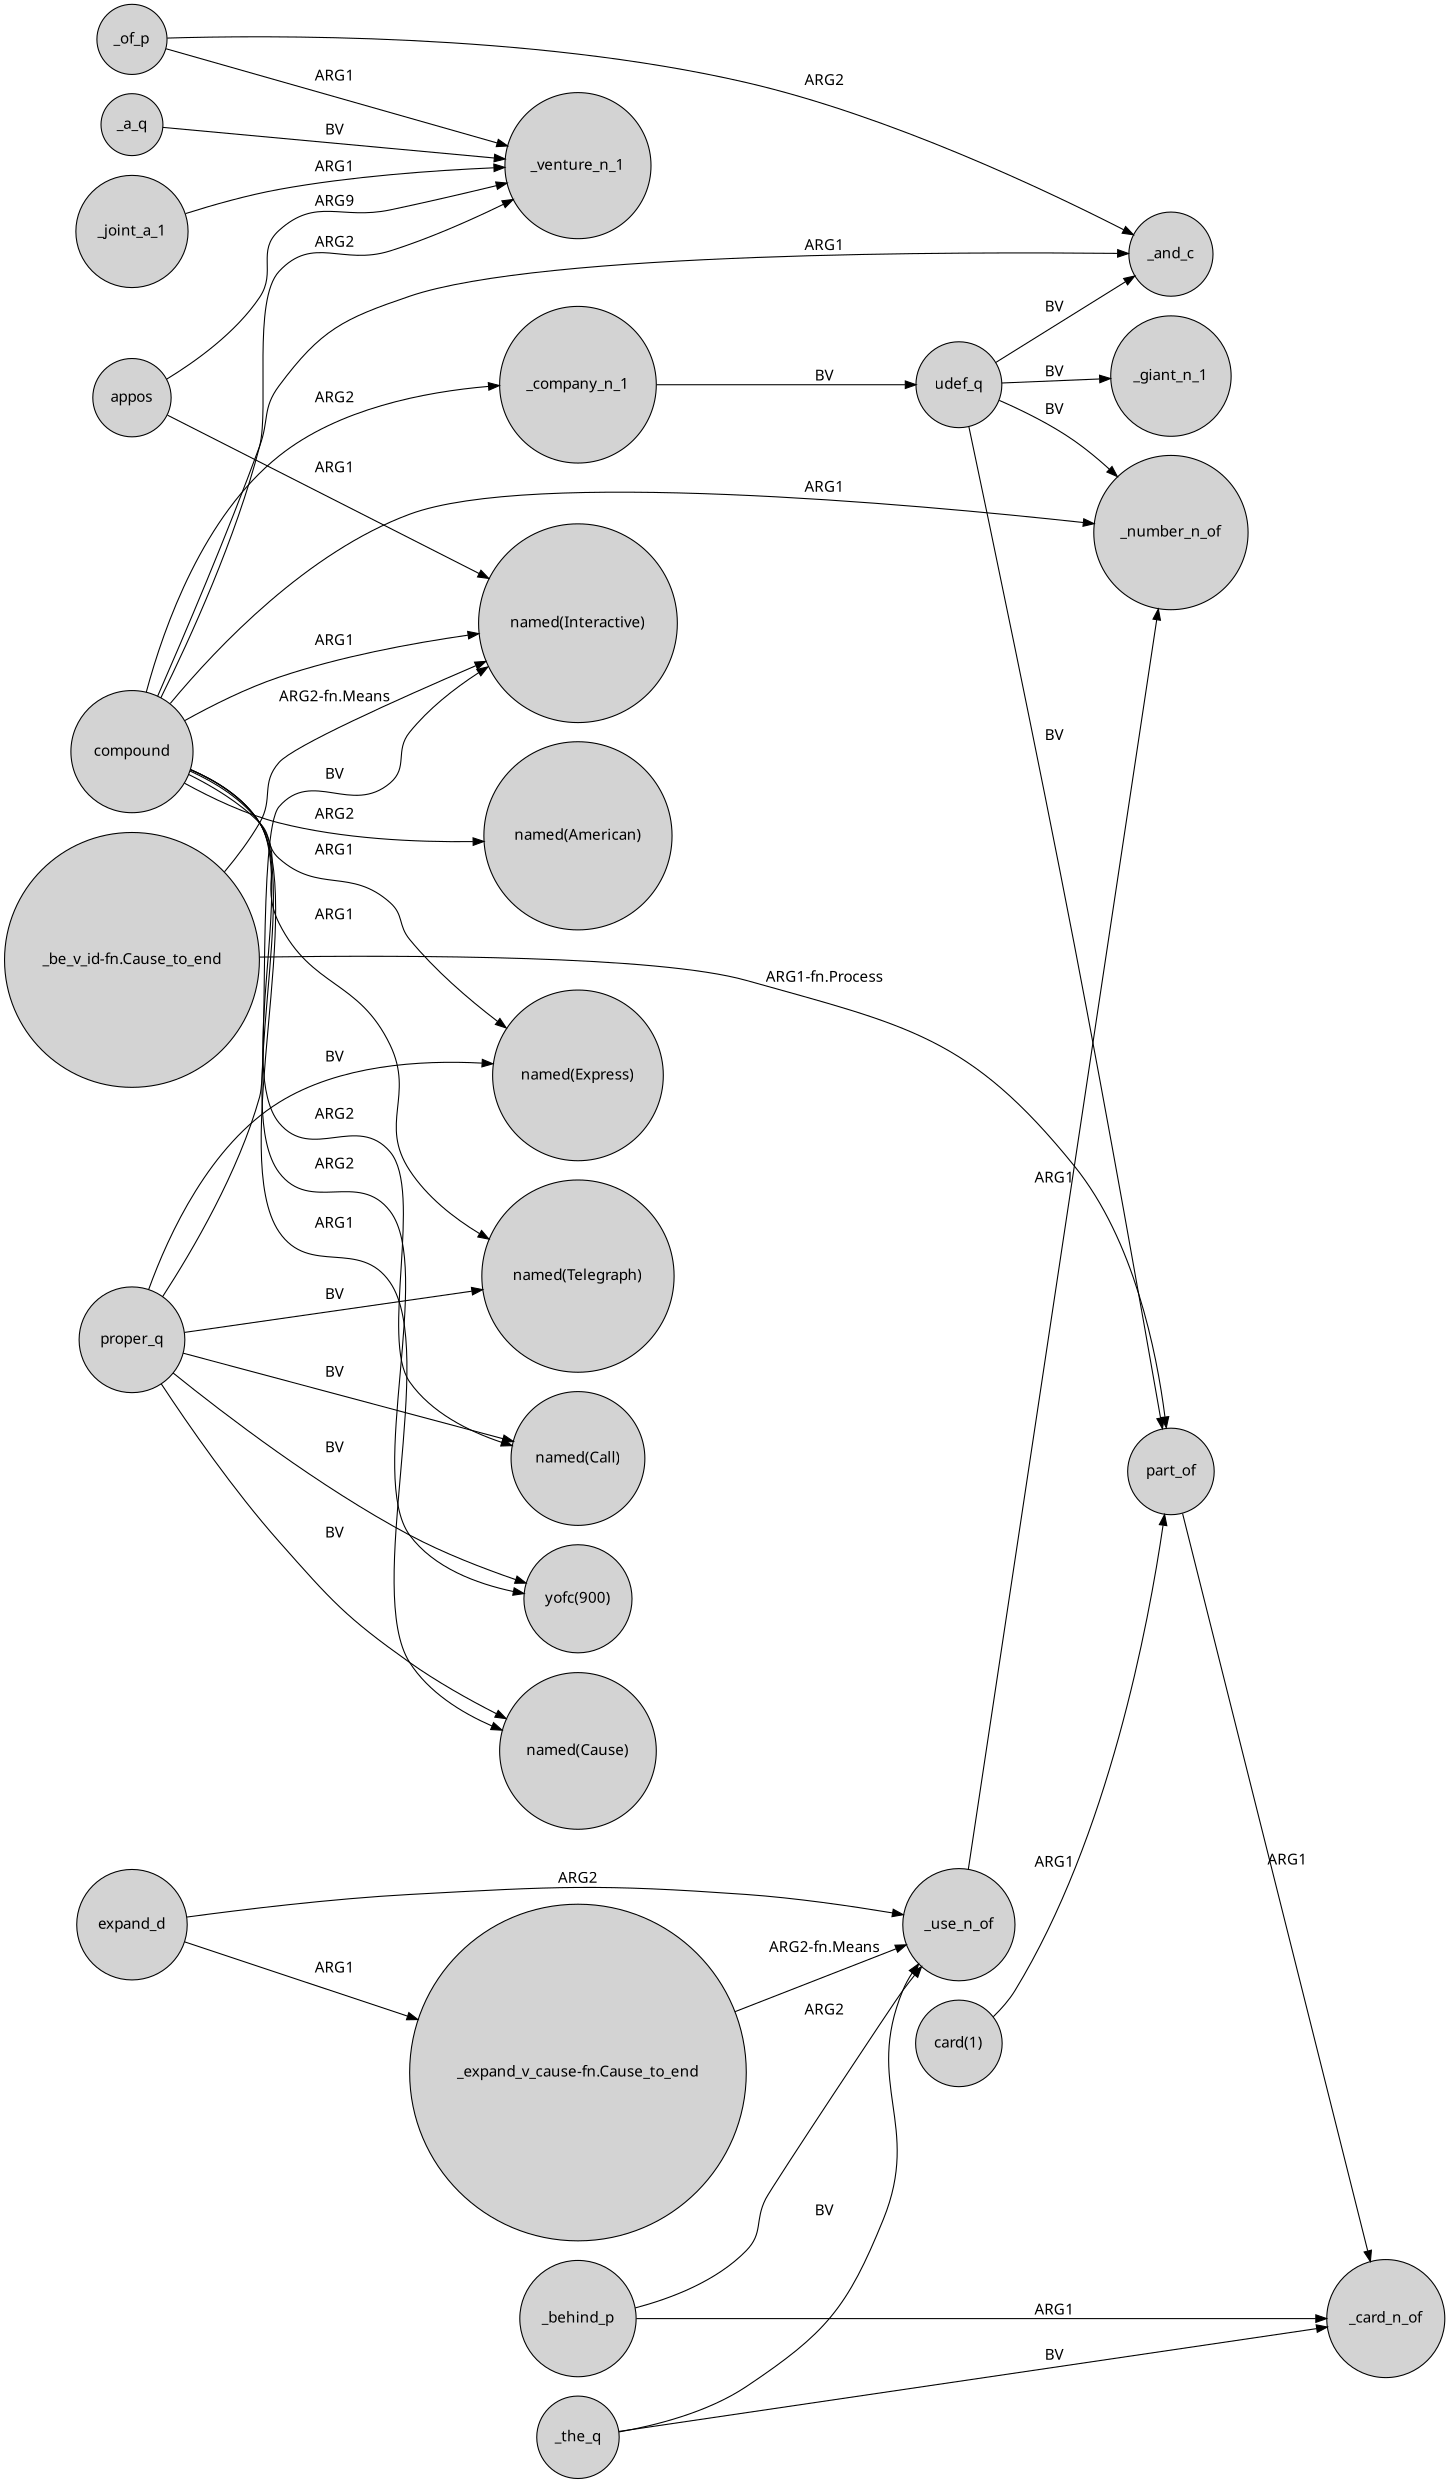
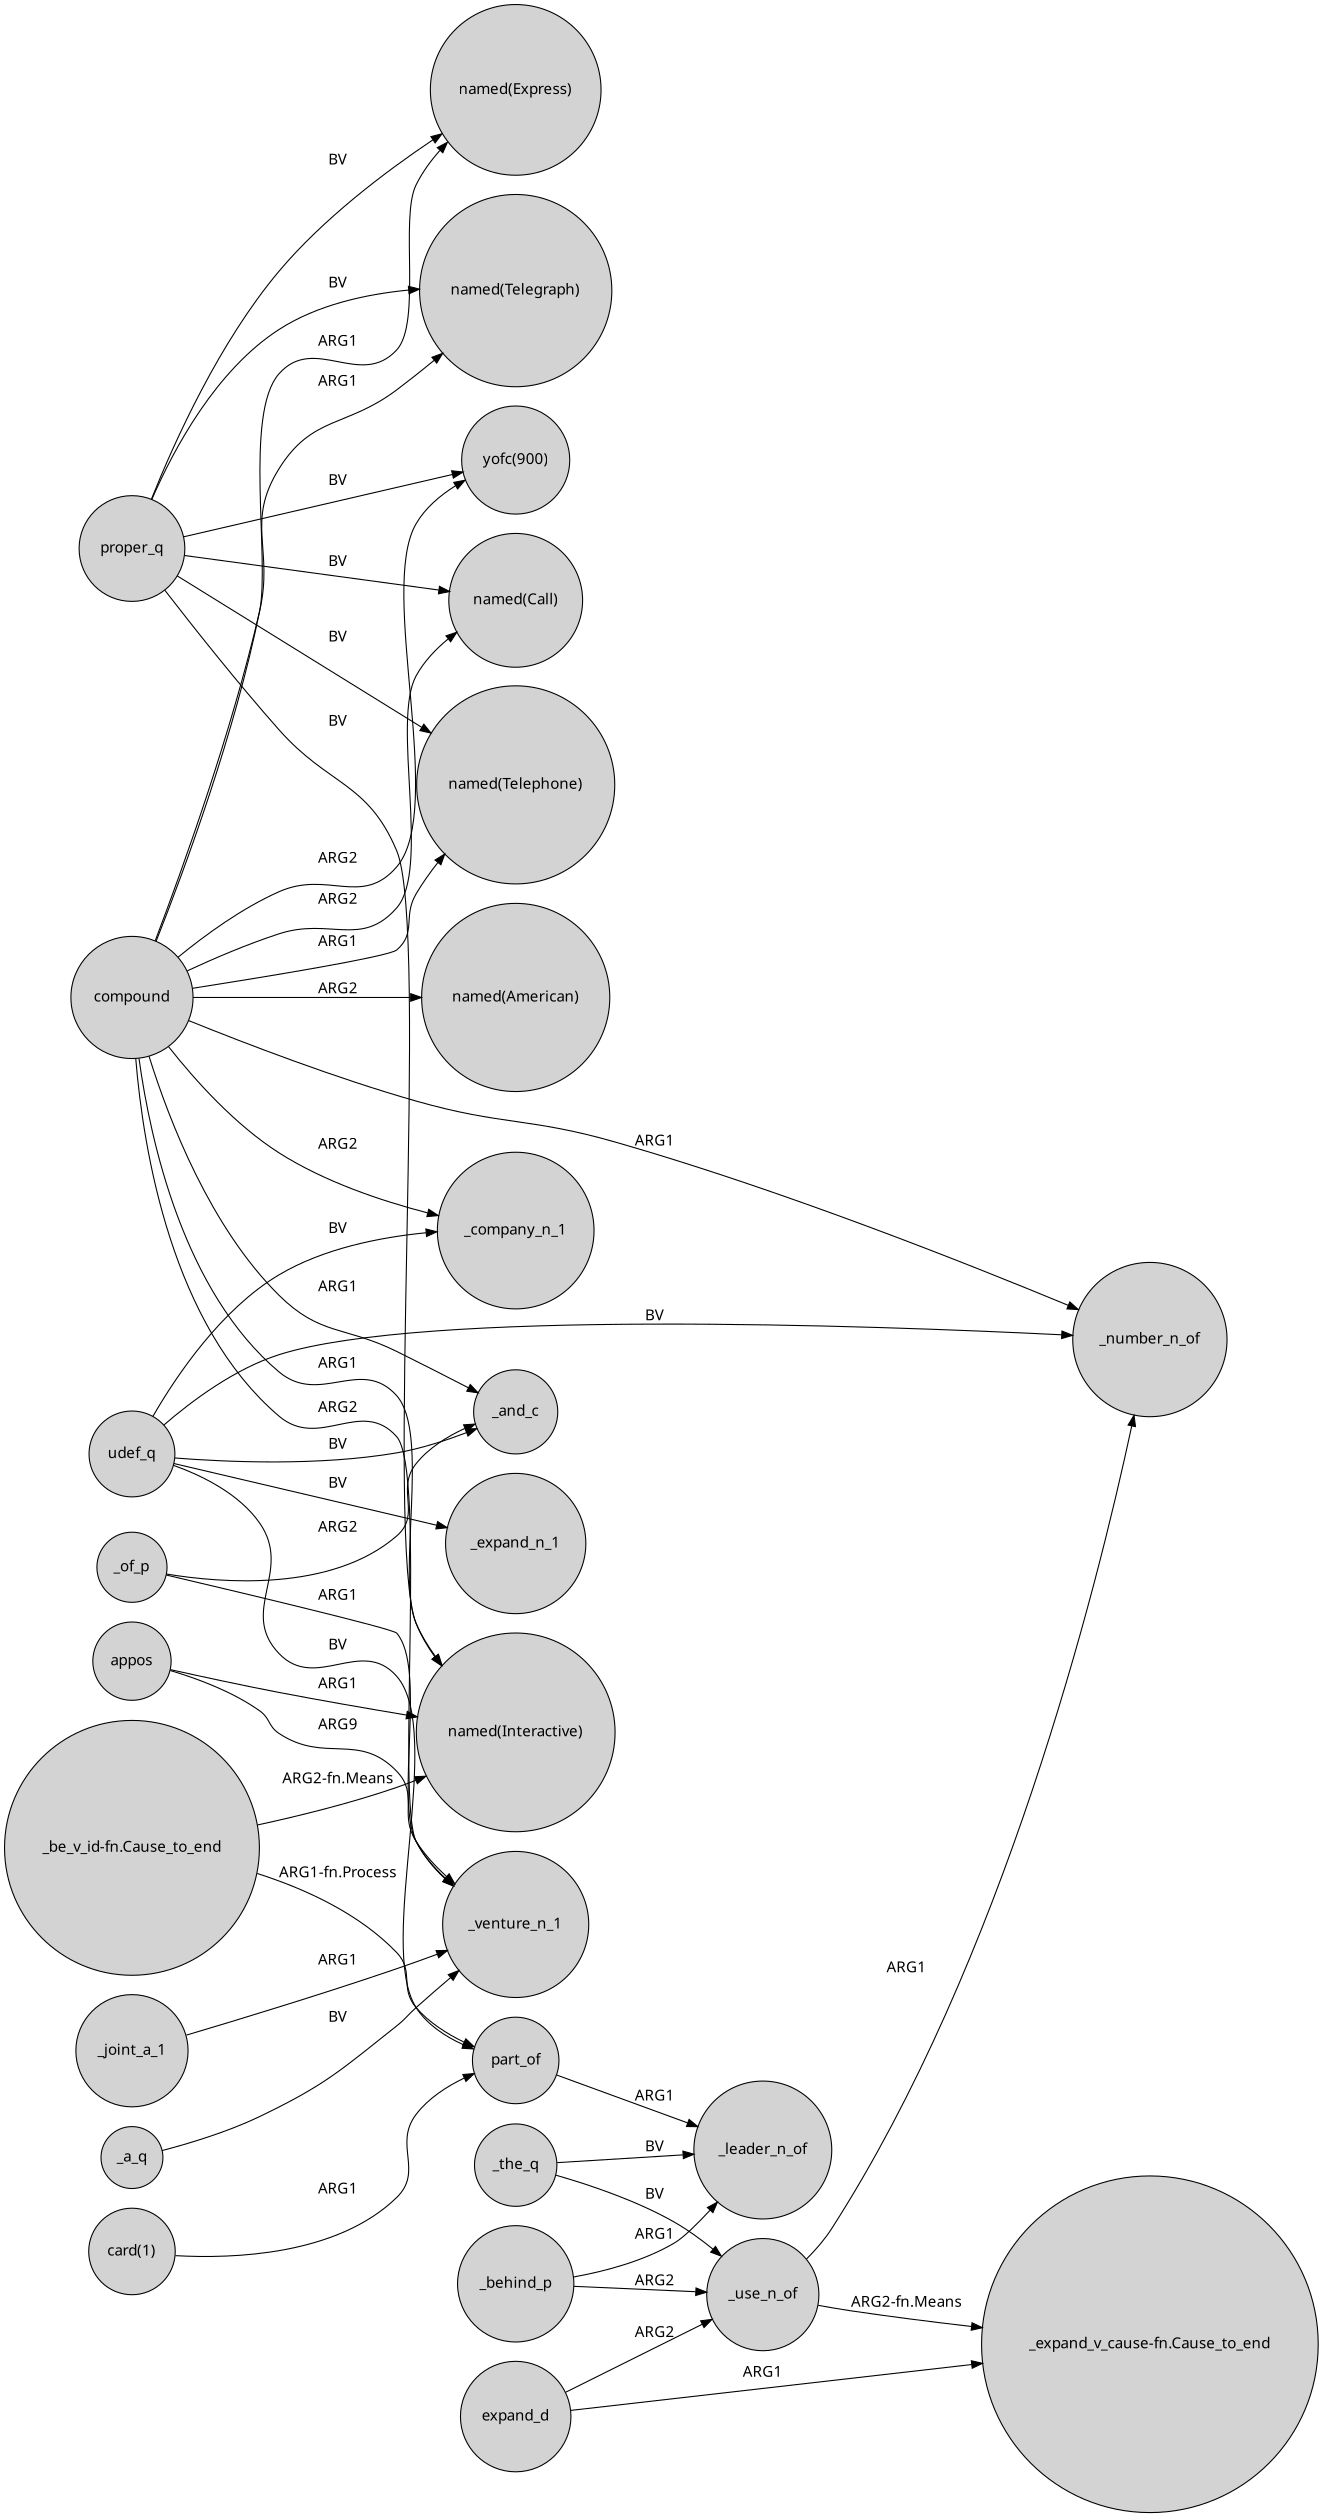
(1171, 376) -> (516, 1544)
(781, 385) -> (256, 1290)
(578, 1751) -> (516, 785)
(816, 1980) -> (895, 2317)
(1386, 2319) -> (763, 2150)
